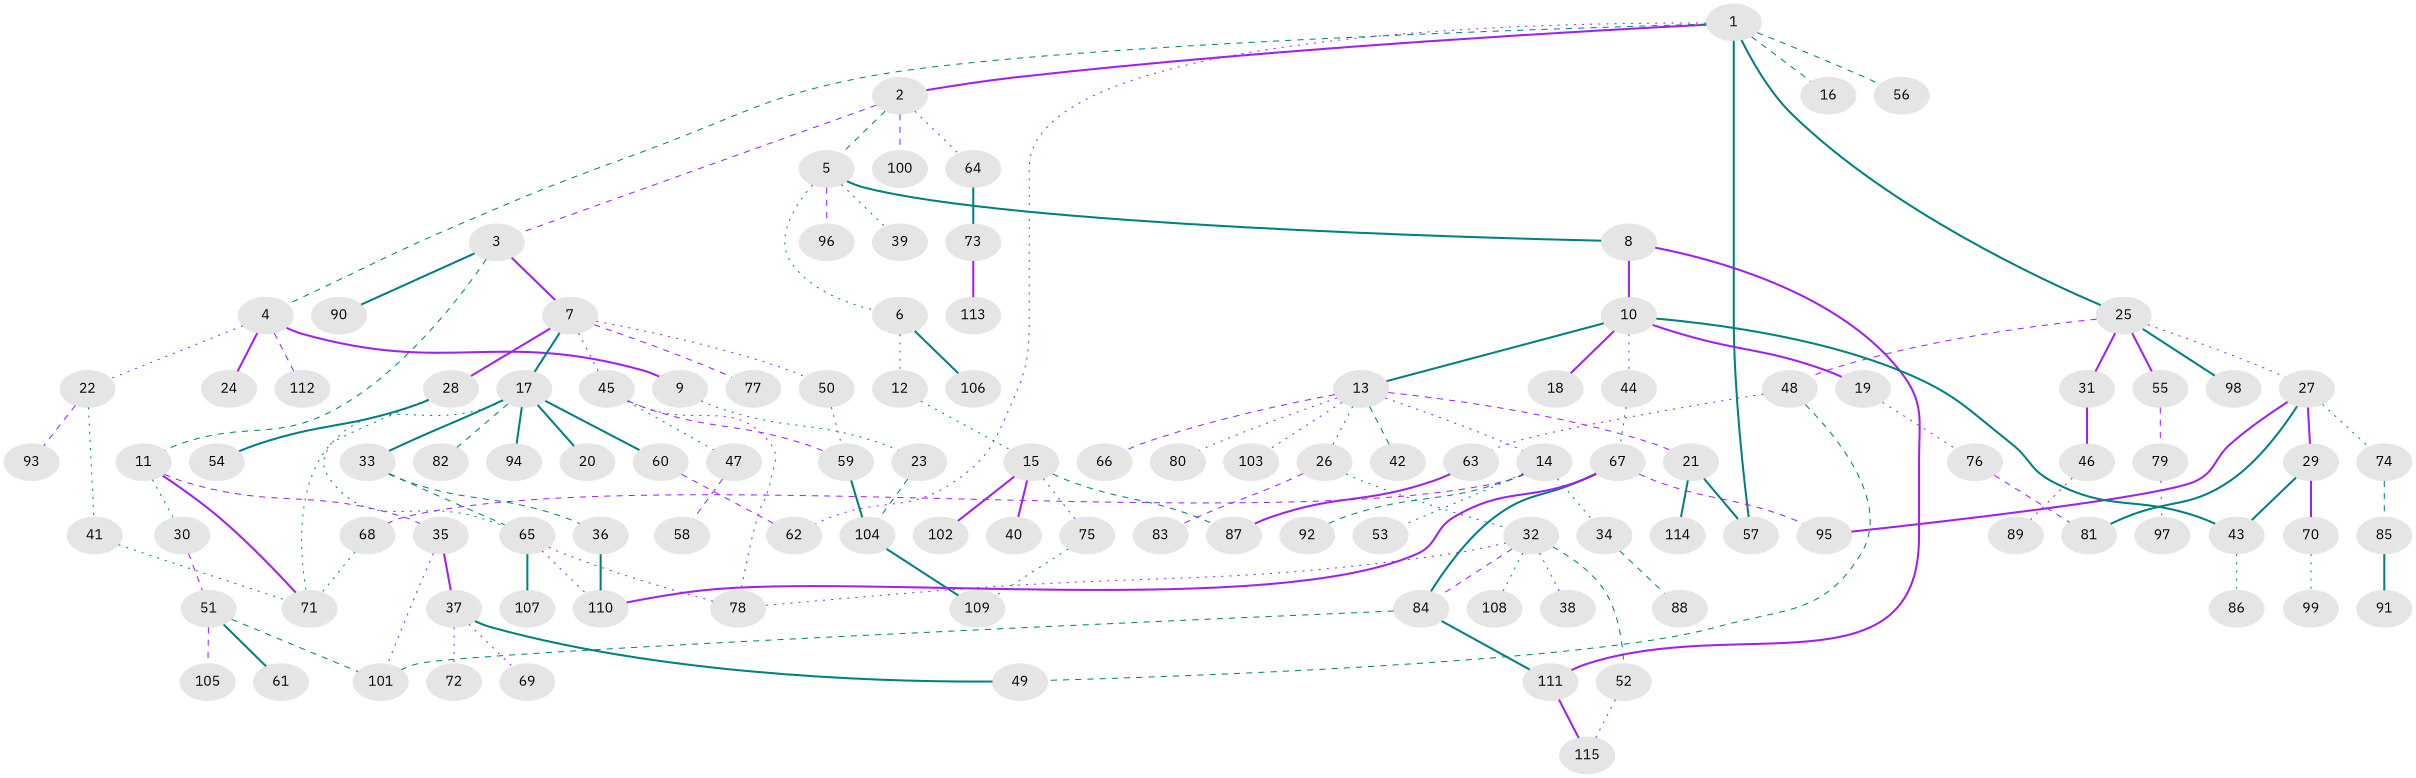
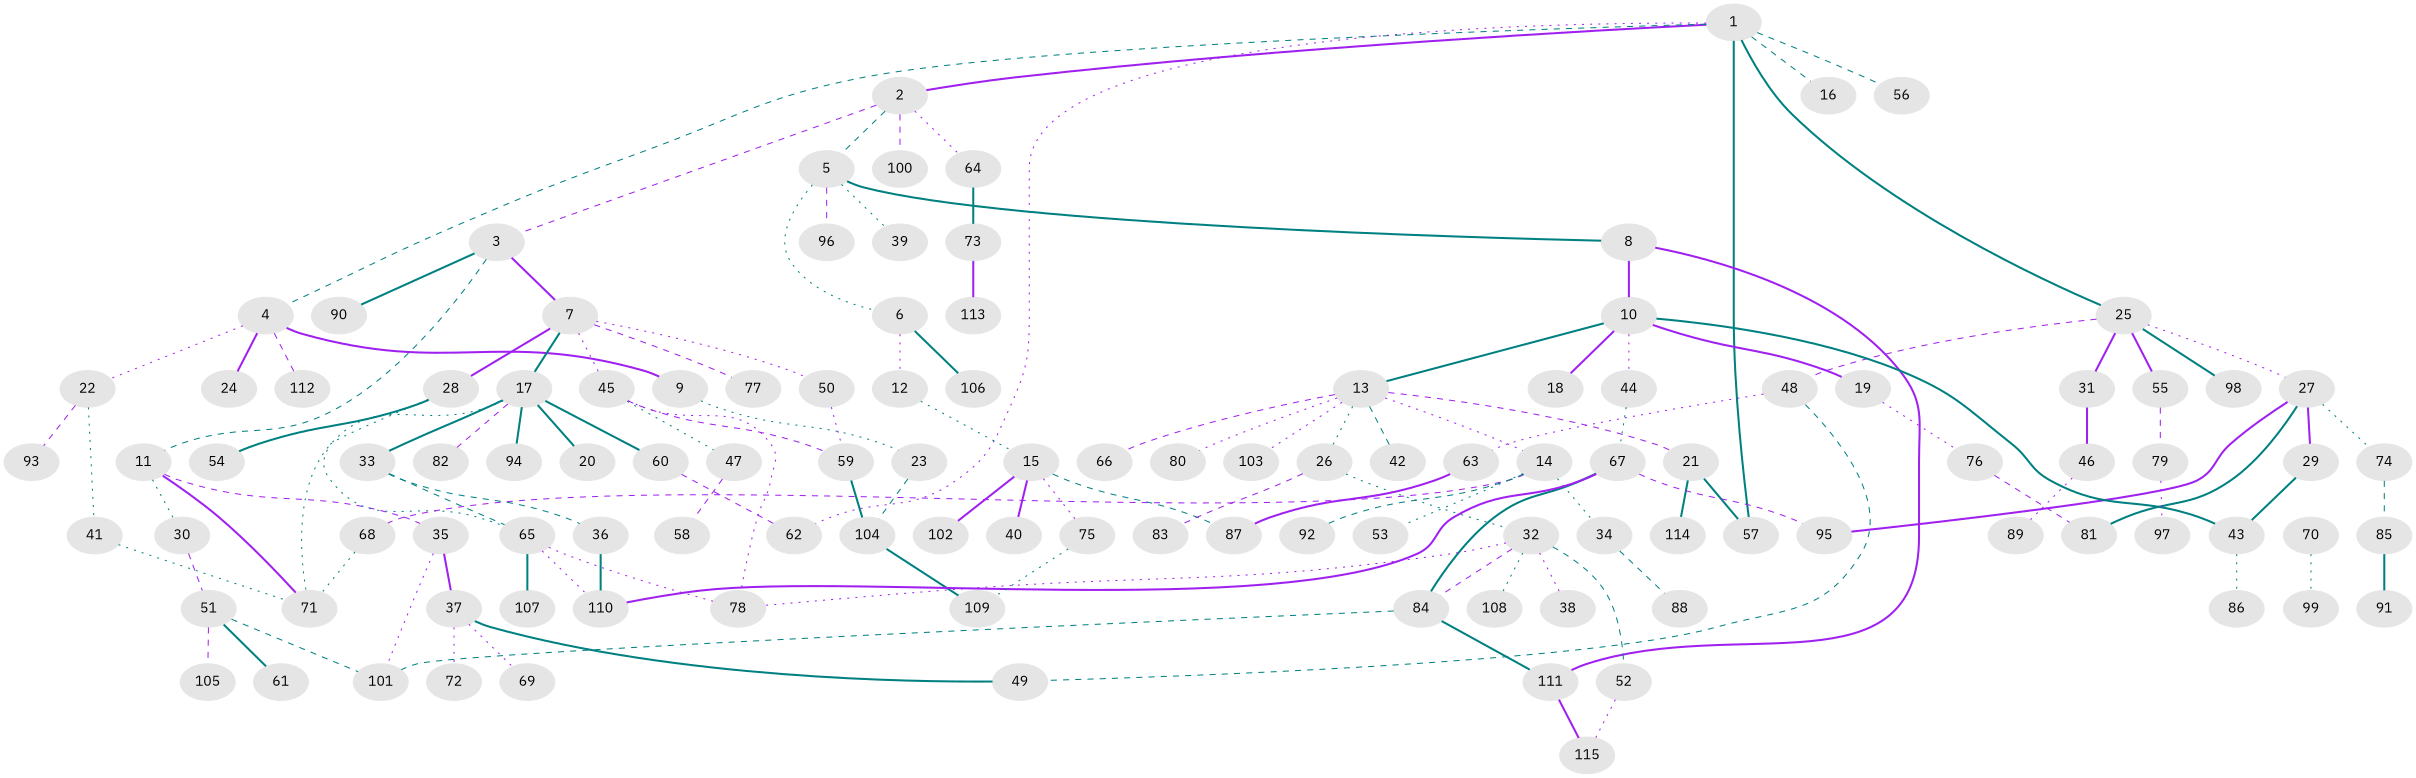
(482, 426) -> (482, 426)
(2311, 499) -> none
